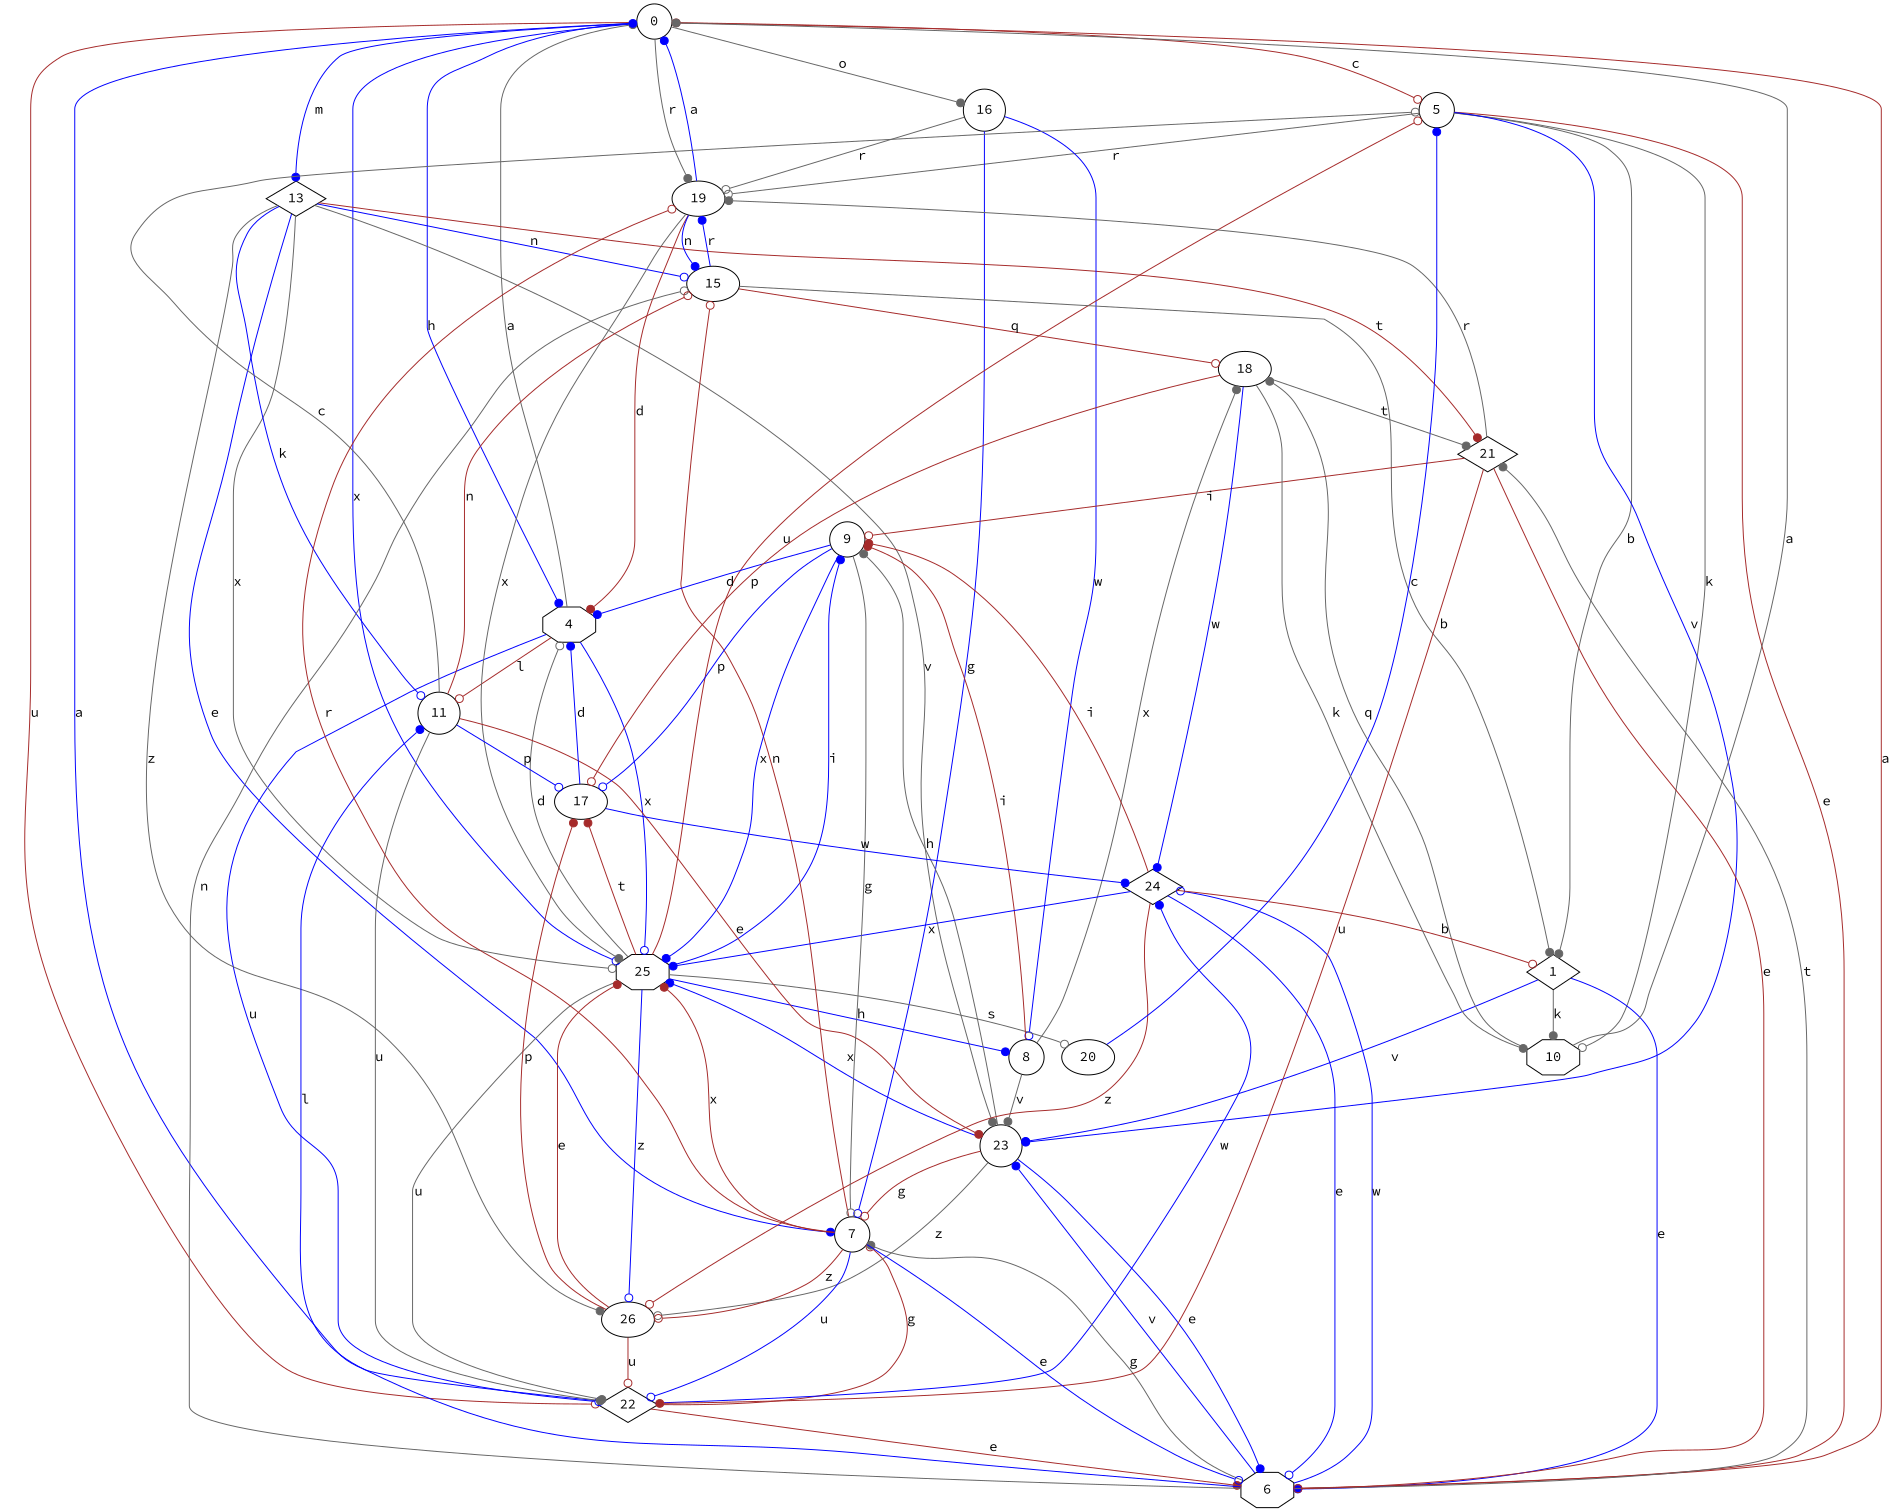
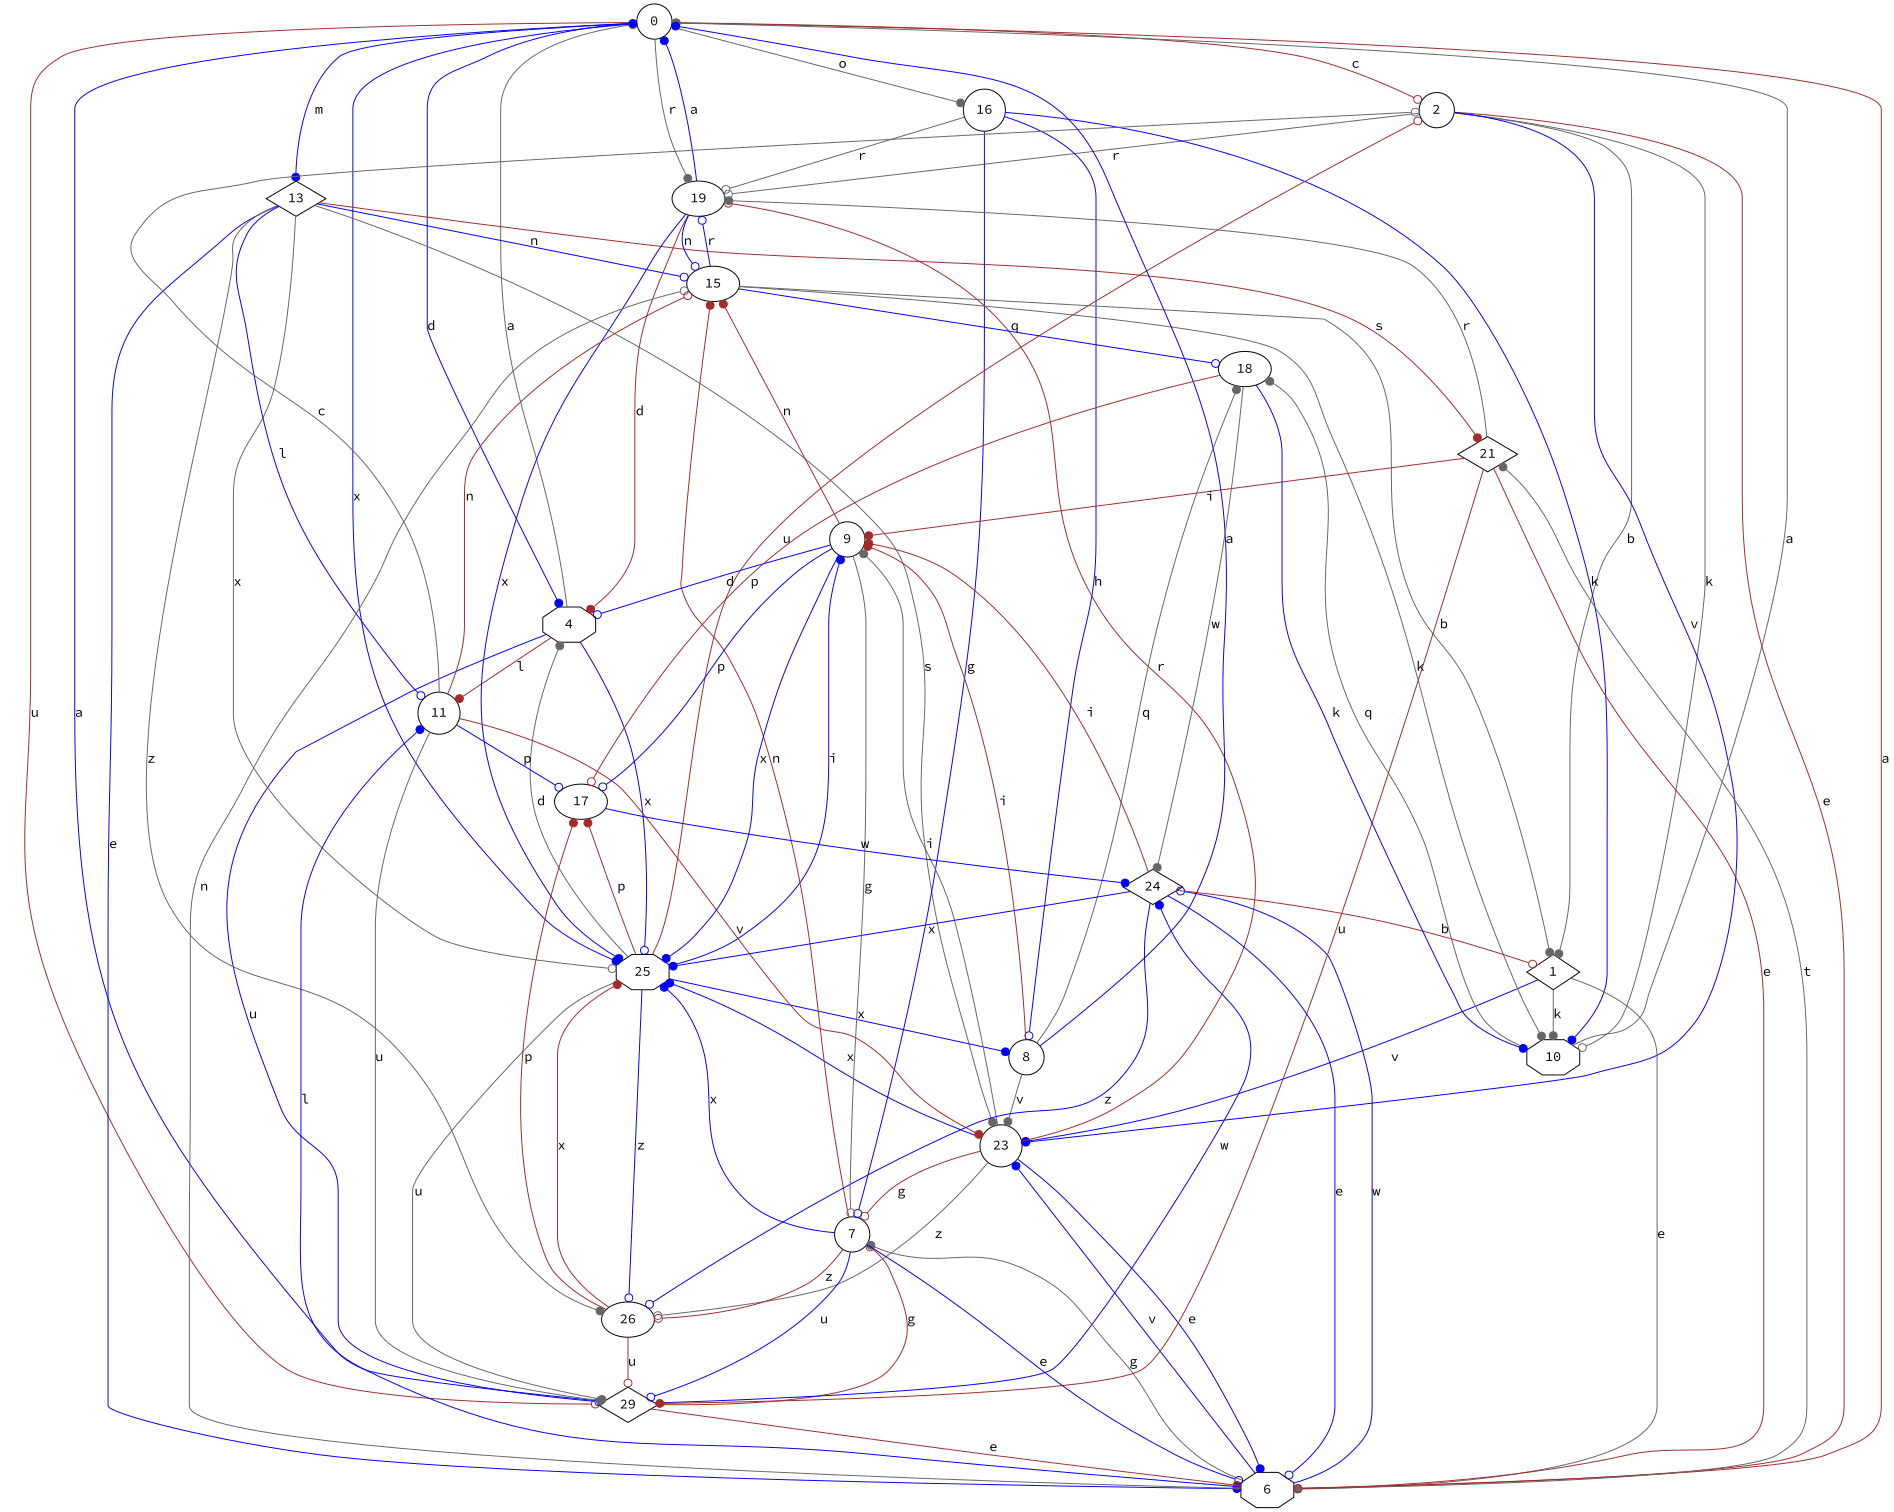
(1437, 110) -> (1437, 110)
(682, 241) -> (682, 241)
(706, 244) -> (706, 244)
(432, 326) -> (432, 326)
(975, 326) -> (975, 326)
(1379, 326) -> (1379, 326)
none -> (1200, 403)
(1365, 411) -> none
none -> (1533, 413)
none -> (782, 416)
(353, 429) -> (353, 429)
none -> (1329, 429)
(283, 454) -> (283, 454)
(1169, 497) -> (1169, 497)
(715, 578) -> (715, 578)
(1098, 582) -> (1098, 582)
(498, 584) -> (498, 584)
(1209, 627) -> (1209, 627)
(507, 667) -> (507, 667)
(928, 667) -> (928, 667)
(1146, 713) -> (1146, 713)
(575, 717) -> none
(1334, 739) -> (1334, 739)
(332, 753) -> (1128, 646)
(769, 754) -> (769, 754)
(536, 816) -> (536, 816)
(300, 842) -> (108, 1335)
(930, 844) -> (930, 844)
(622, 887) -> (622, 887)
(740, 930) -> (740, 930)
(862, 1015) -> (862, 1015)
(1088, 1057) -> none
(978, 1123) -> (978, 1123)
(713, 1142) -> (713, 1142)
(562, 1146) -> (562, 1146)
(1657, 1359) -> (1657, 1359)
(628, 1405) -> (628, 1405)
